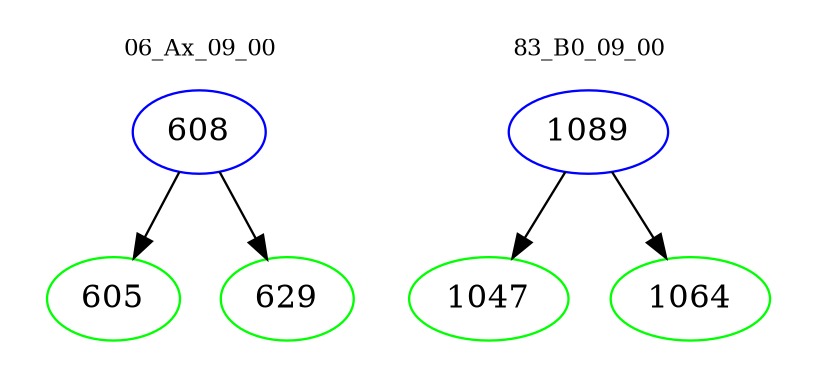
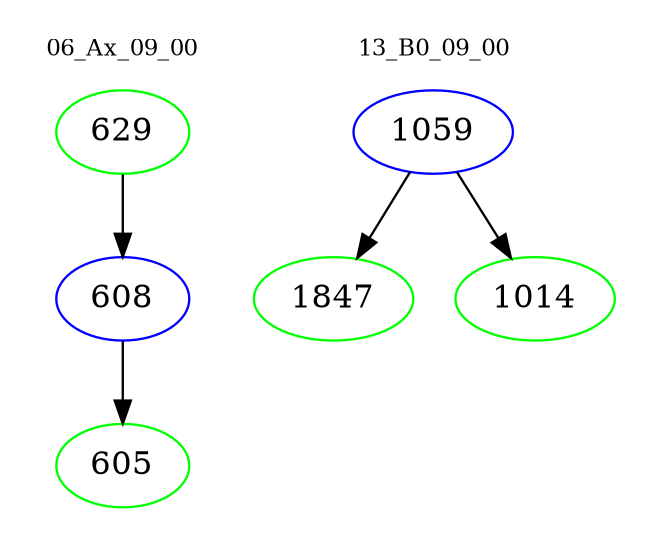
(590, 50) -> (434, 50)
(588, 132) -> (433, 132)
(238, 205) -> (123, 204)
(489, 299) -> (334, 299)
(690, 299) -> (535, 299)
